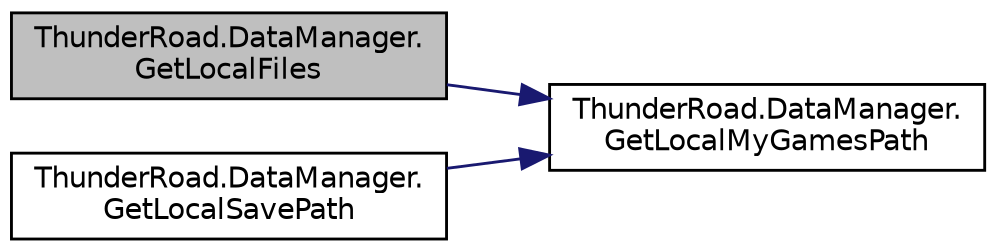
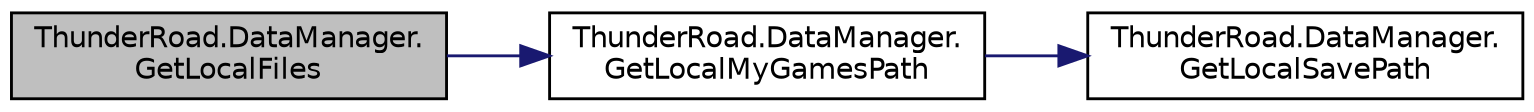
(484, 164) -> (1022, 56)
